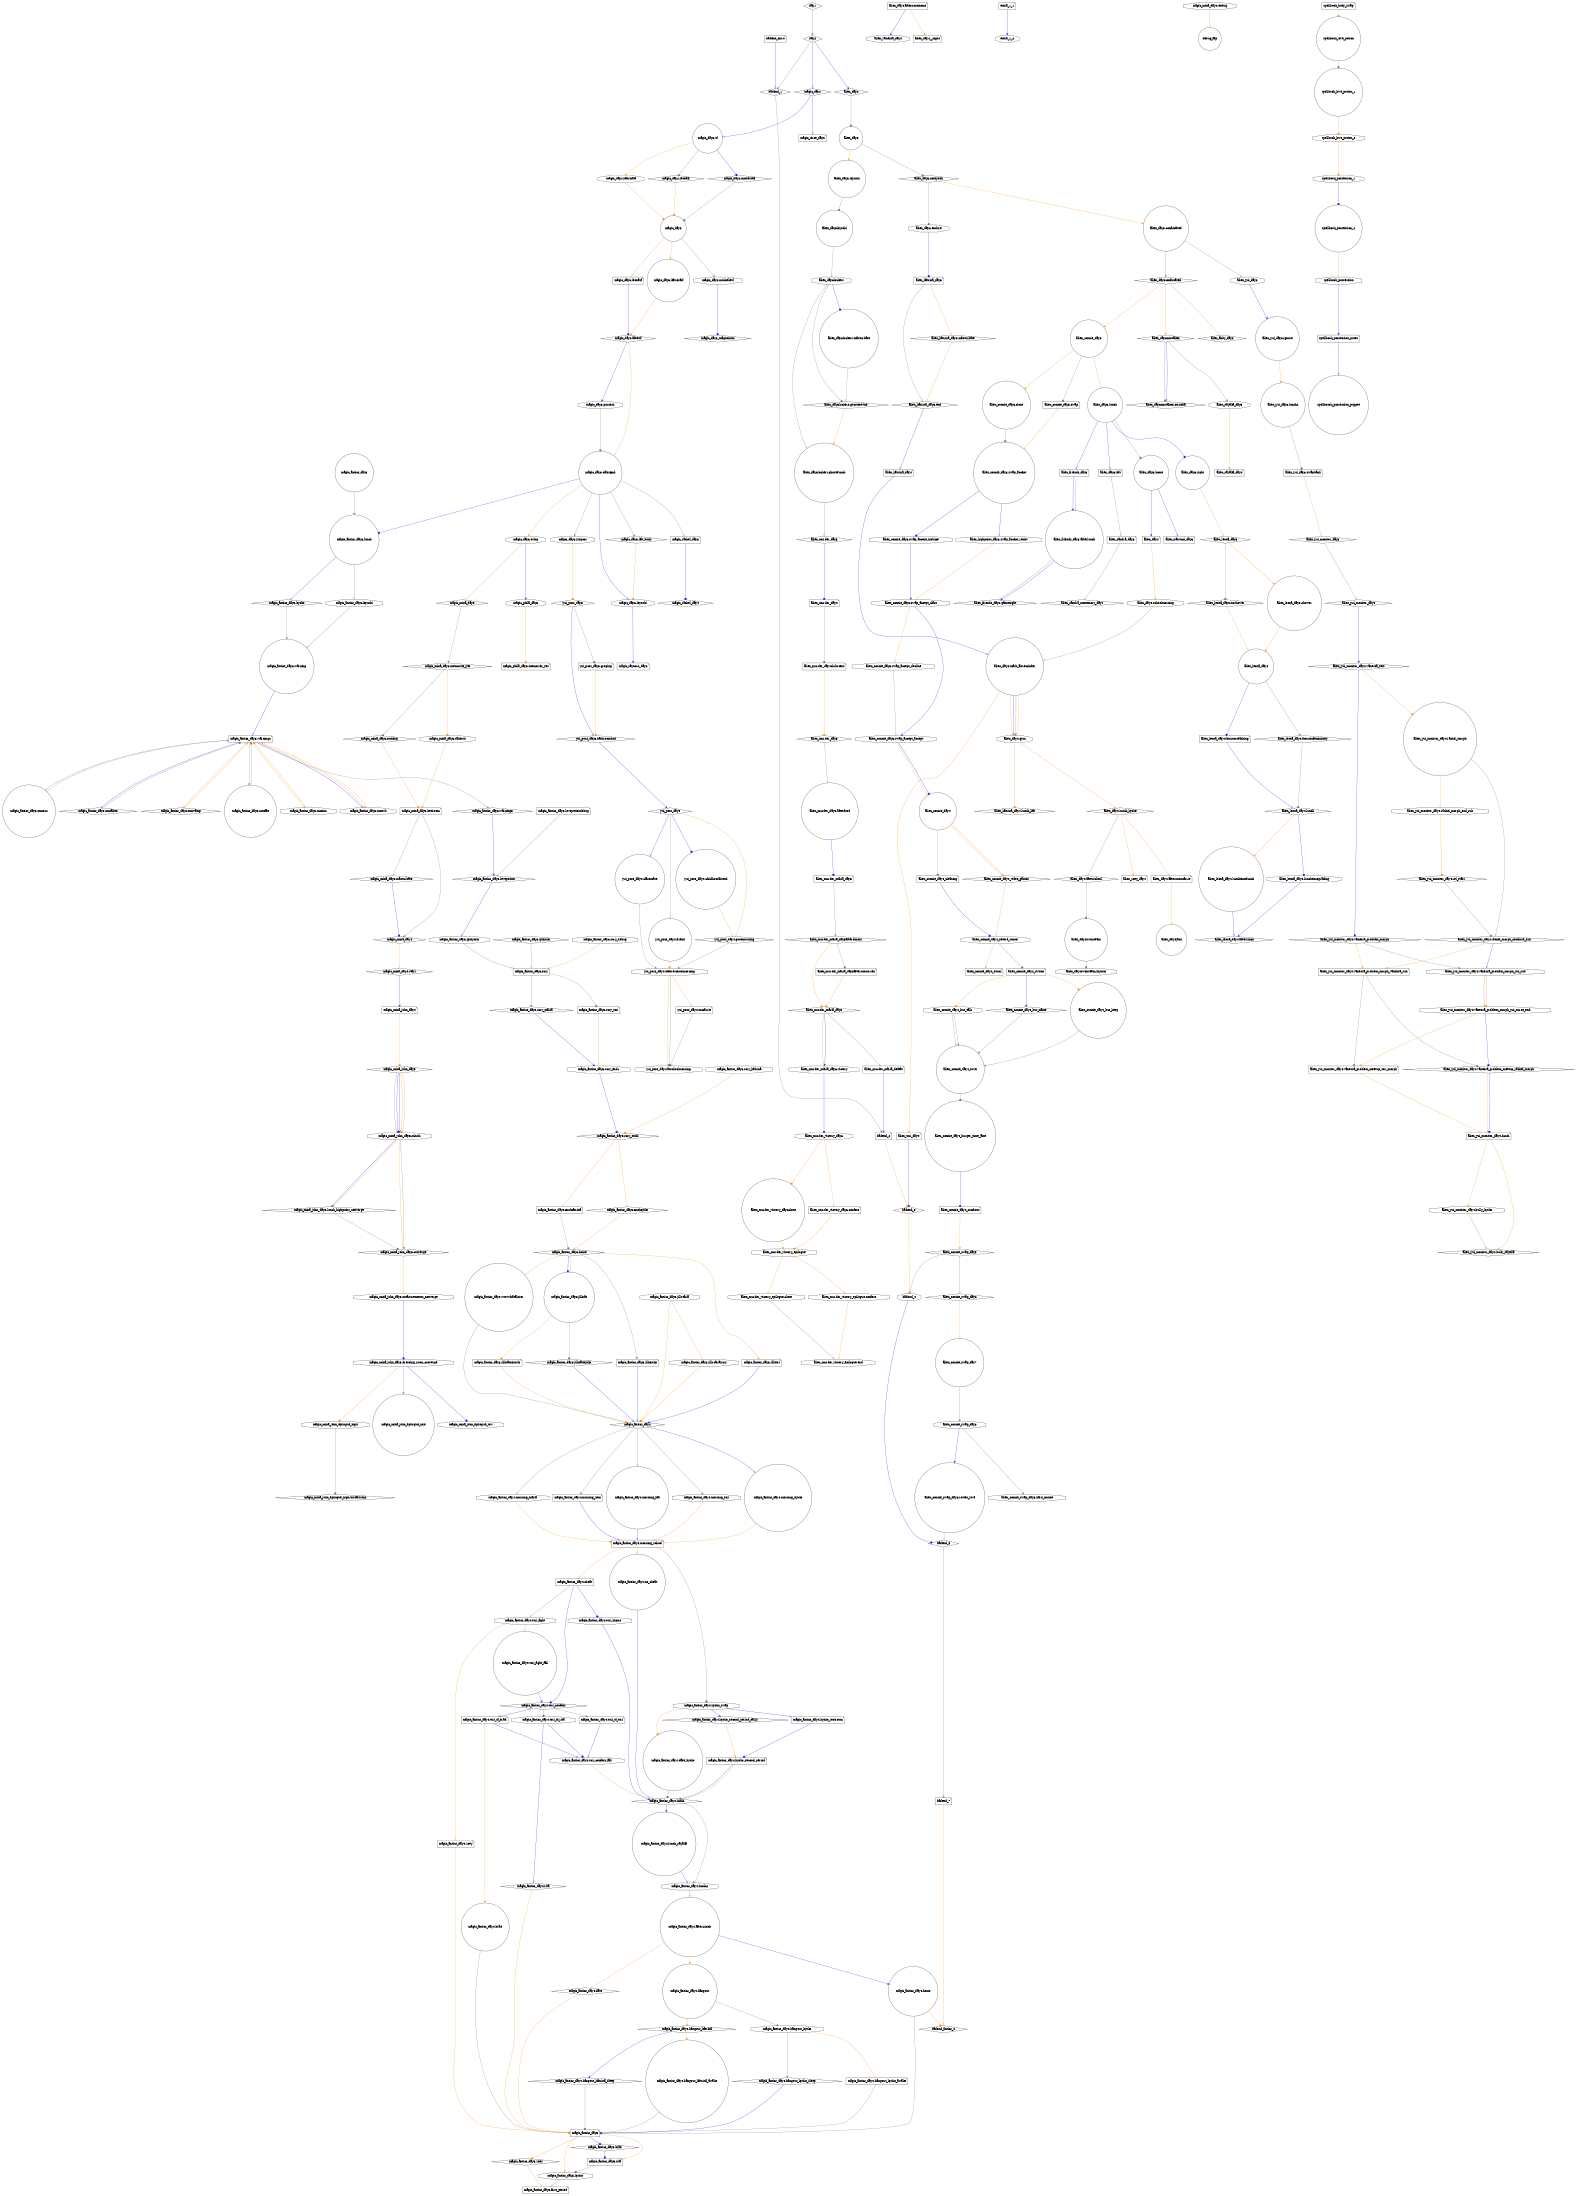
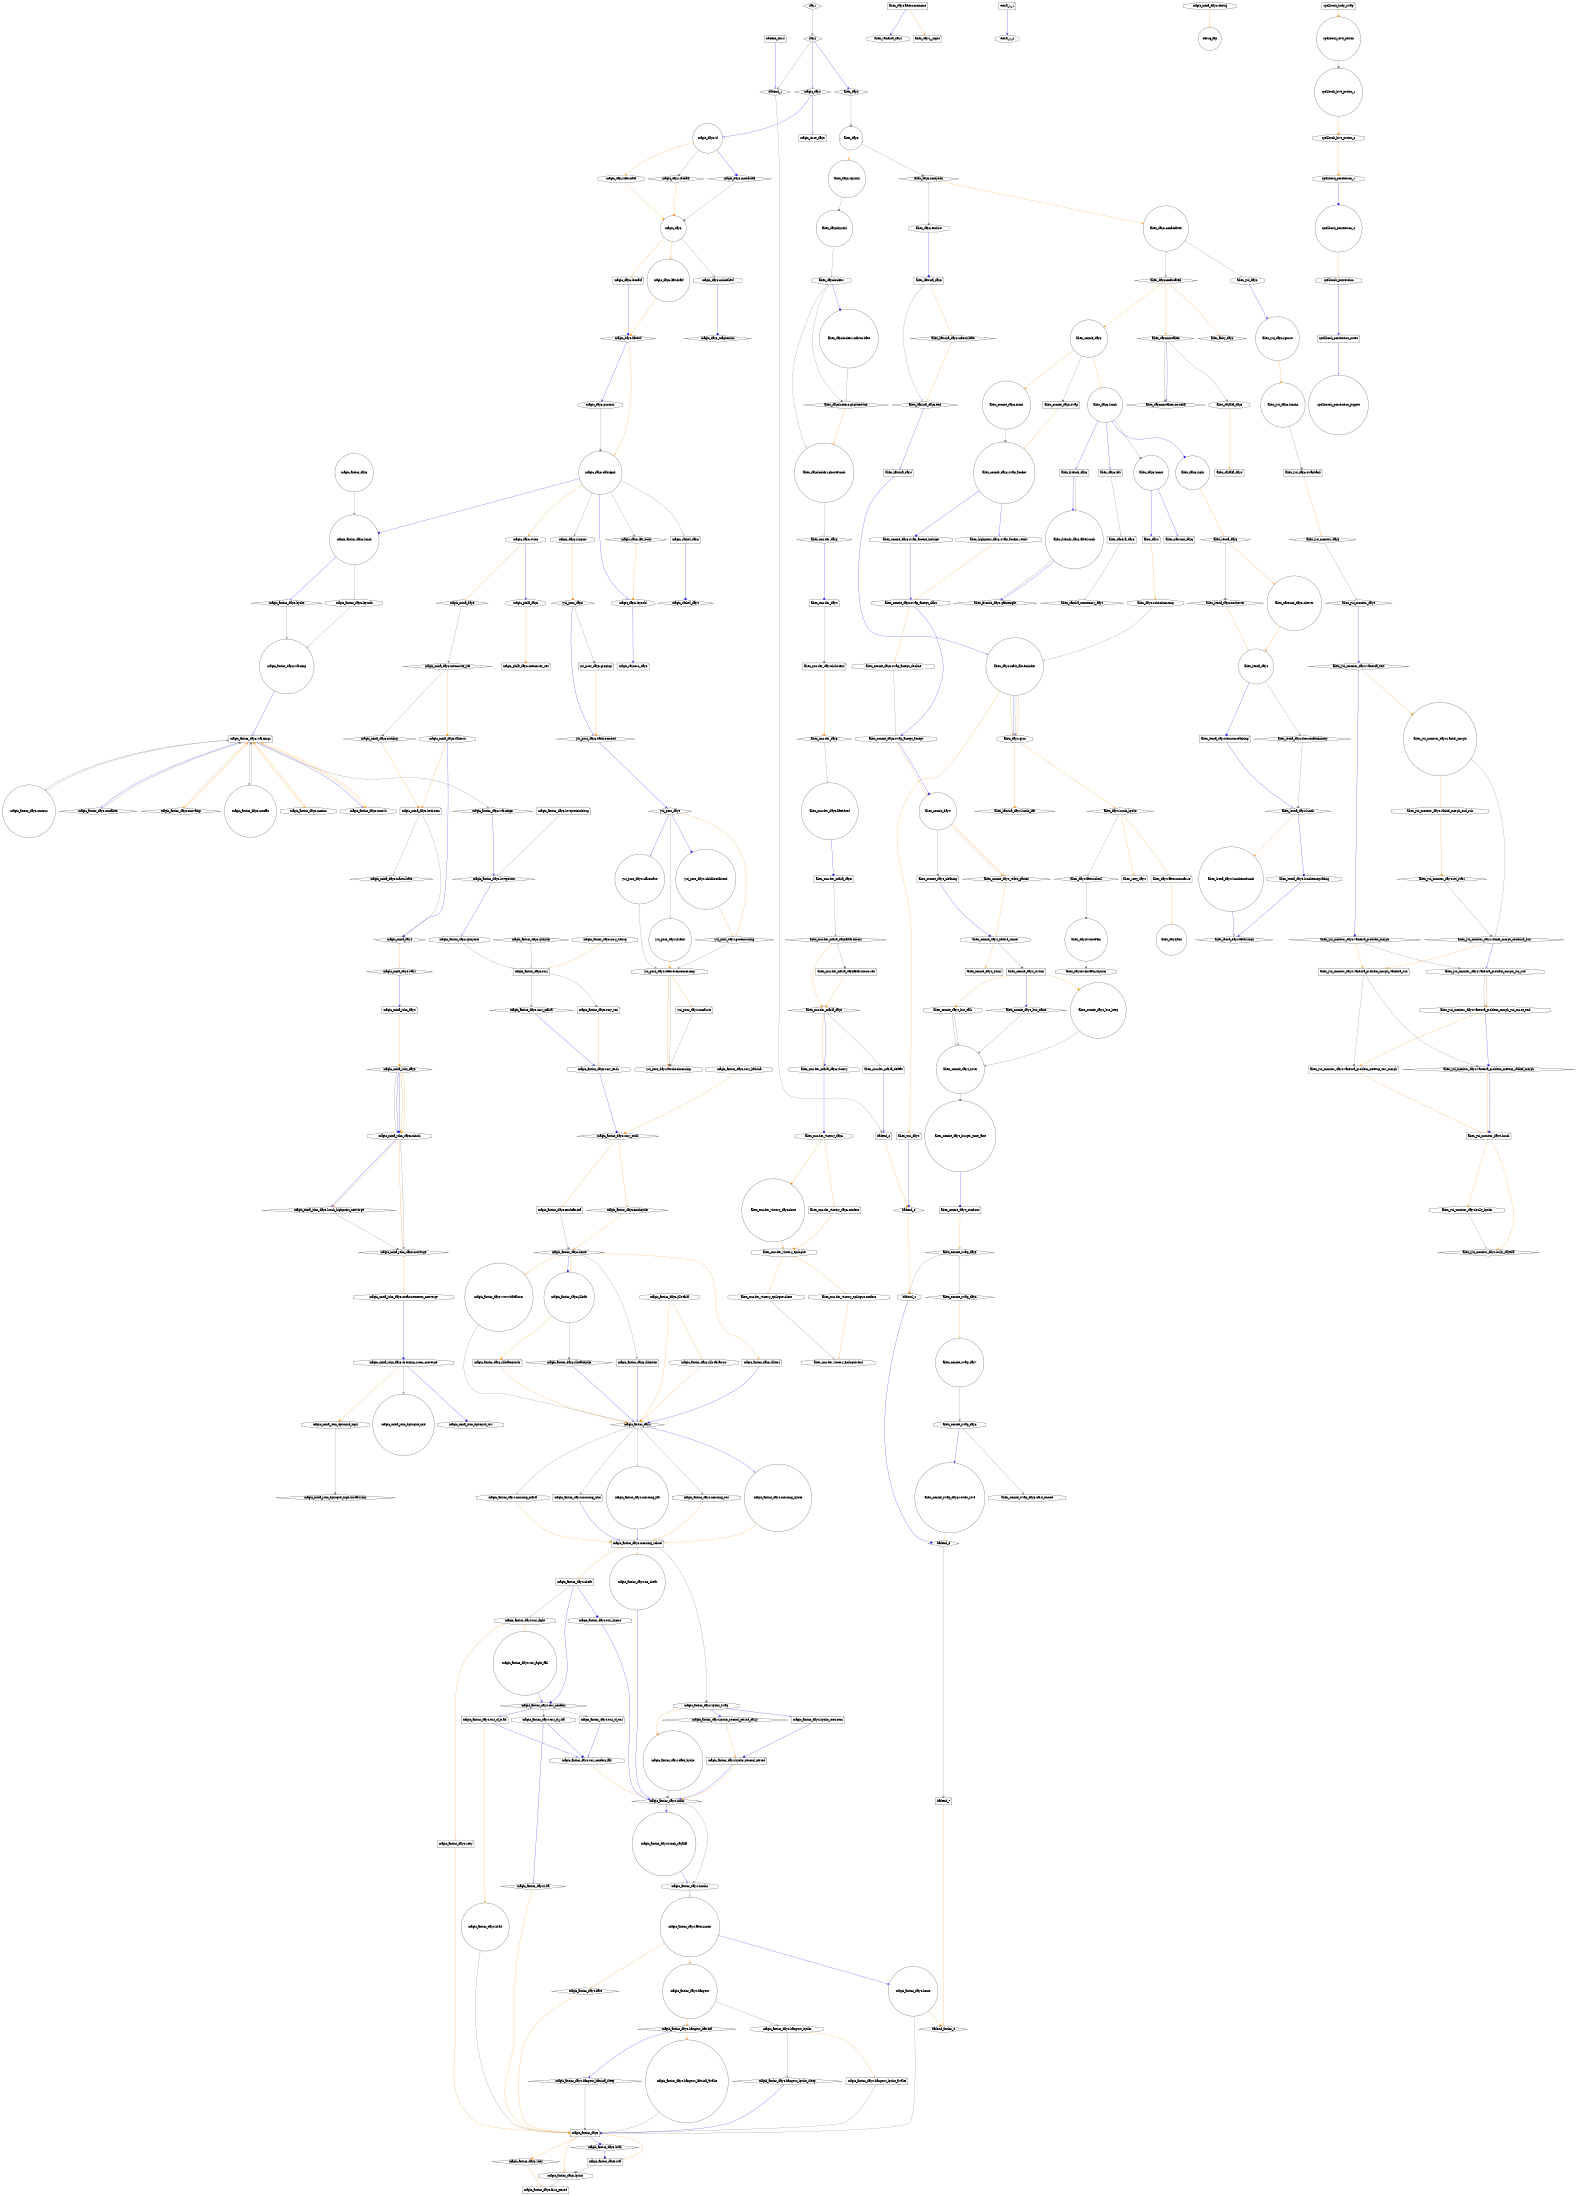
(1294, 603) -> (1294, 603)
(395, 909) -> (447, 849)
